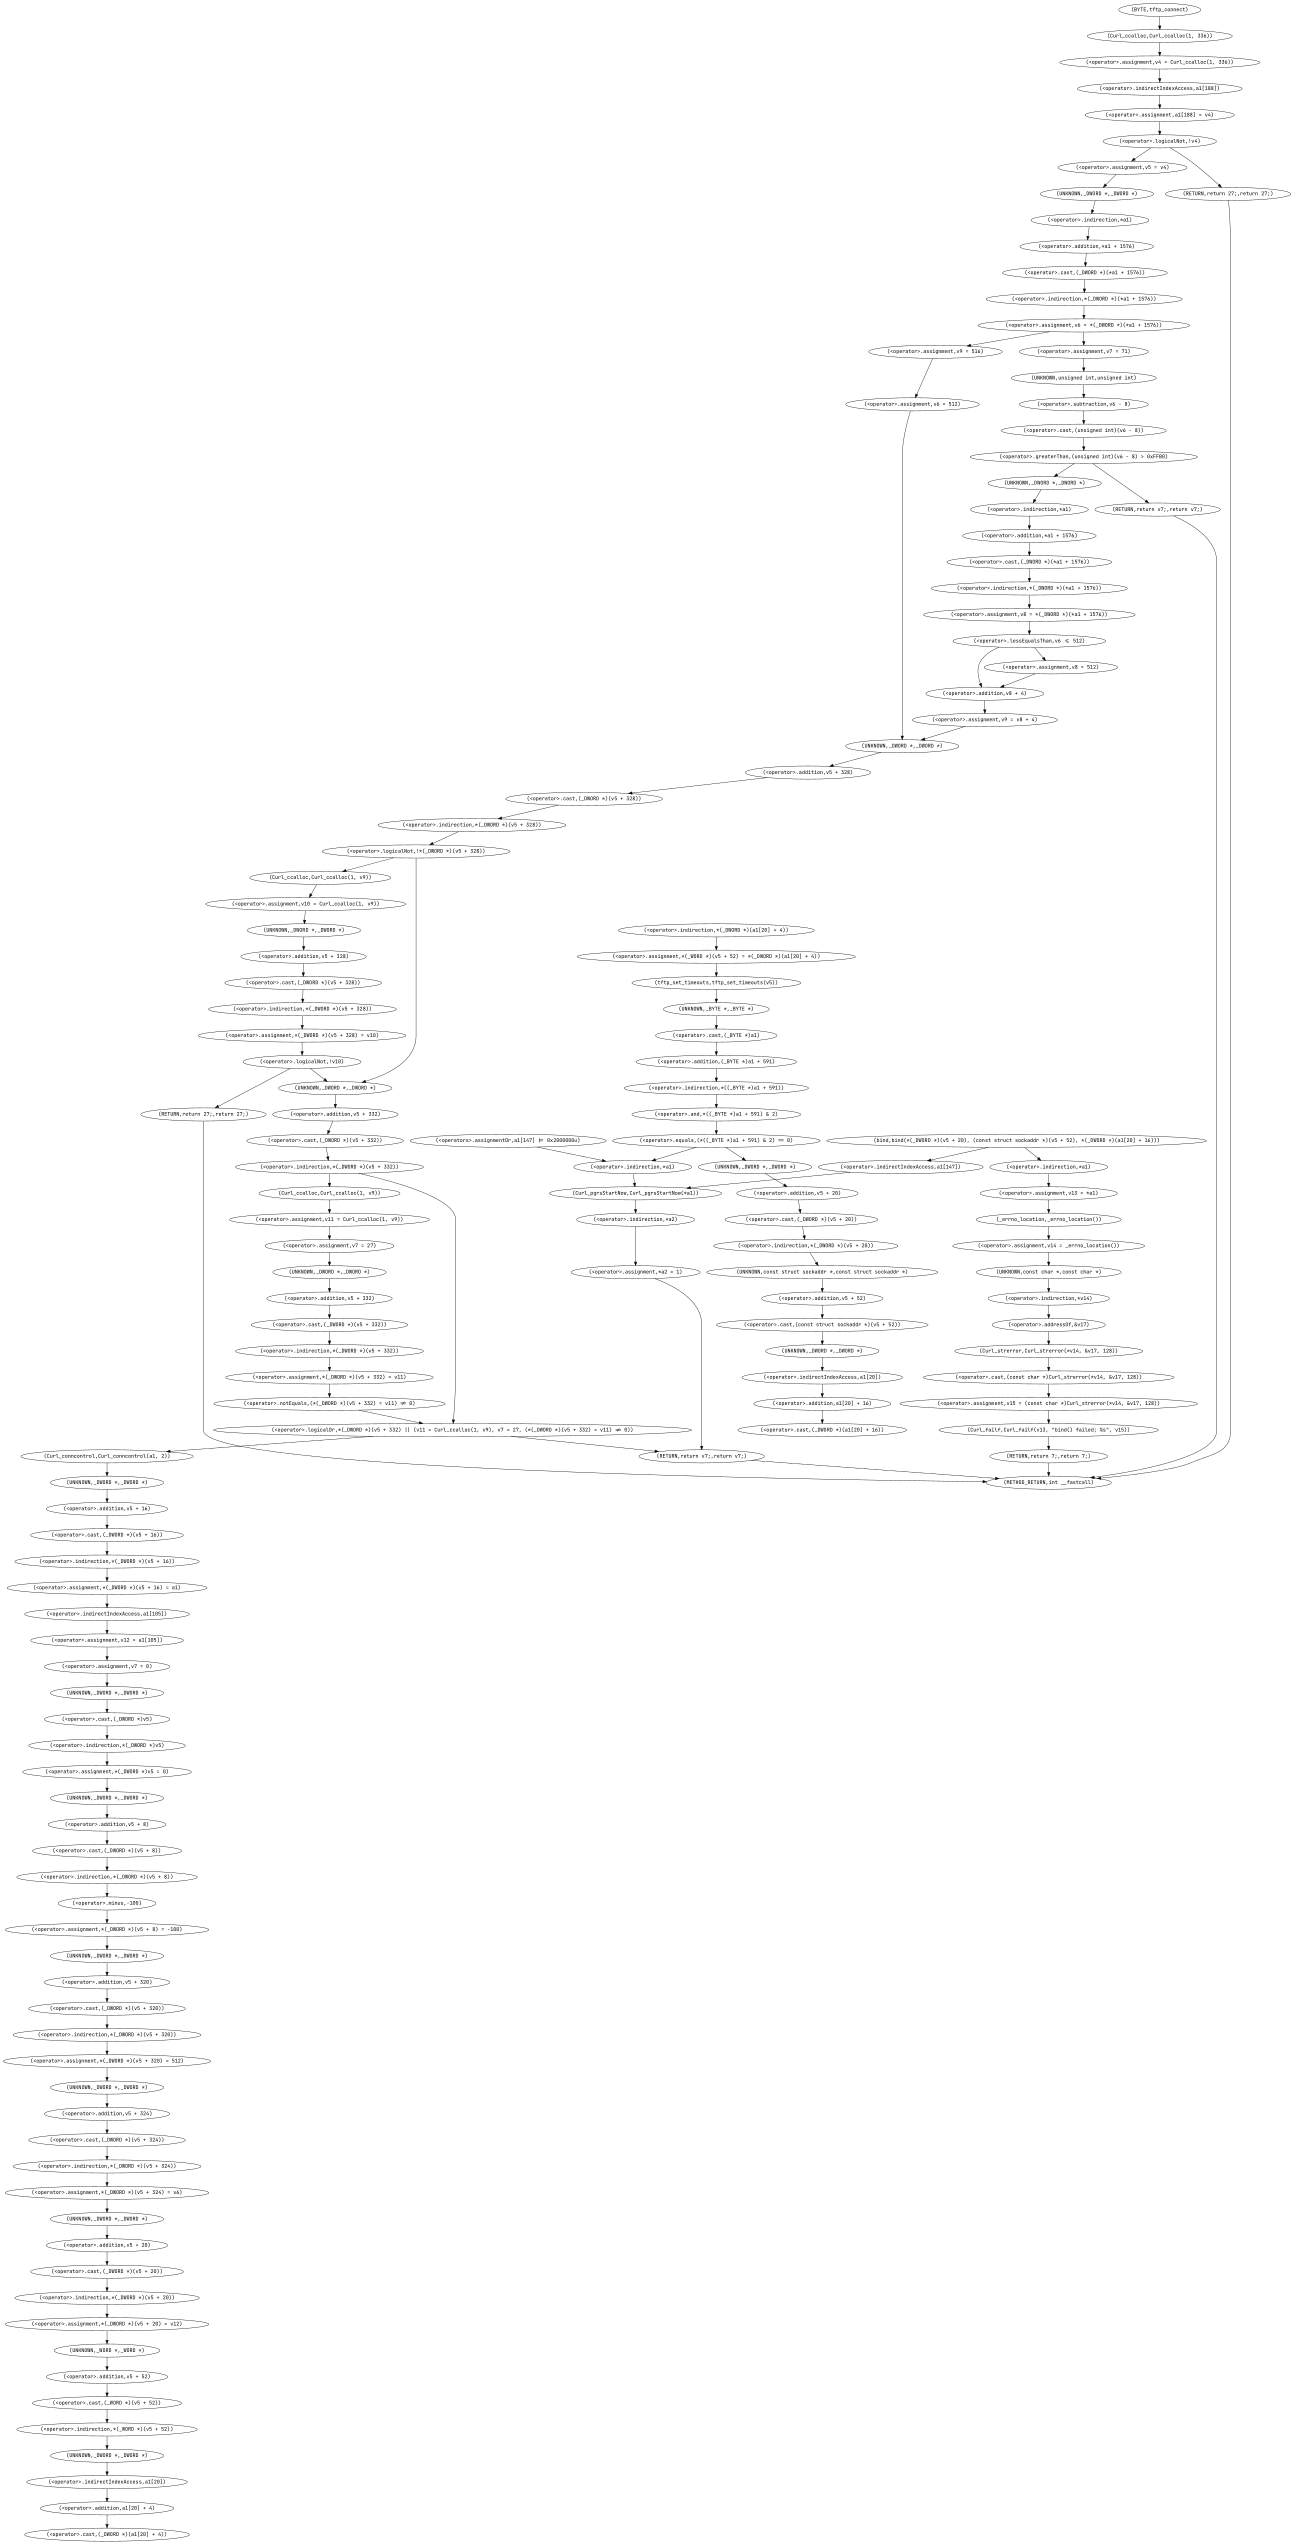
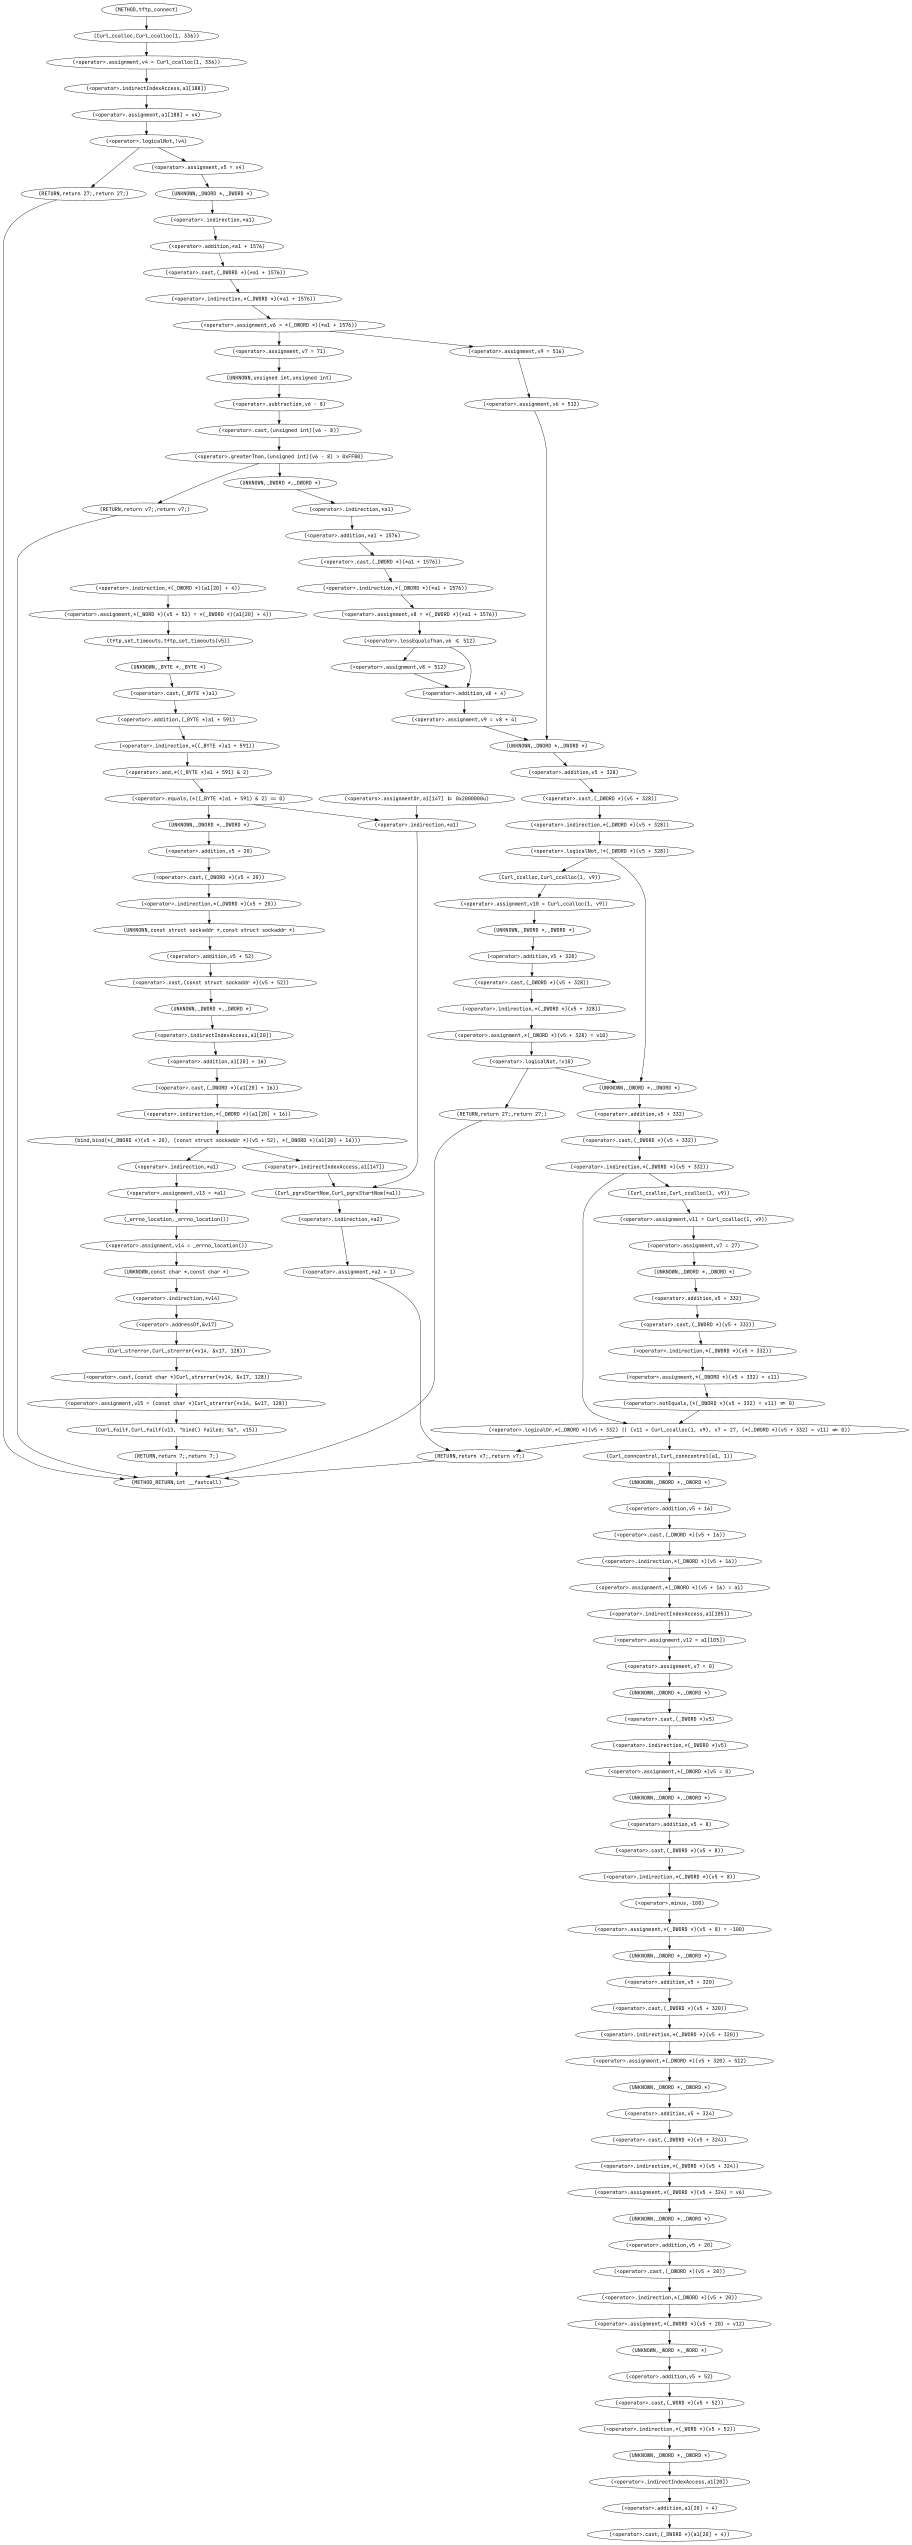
(1160, 10) -> (146, 10)
none -> (217, 1114)
(107, 1456) -> (670, 1456)
